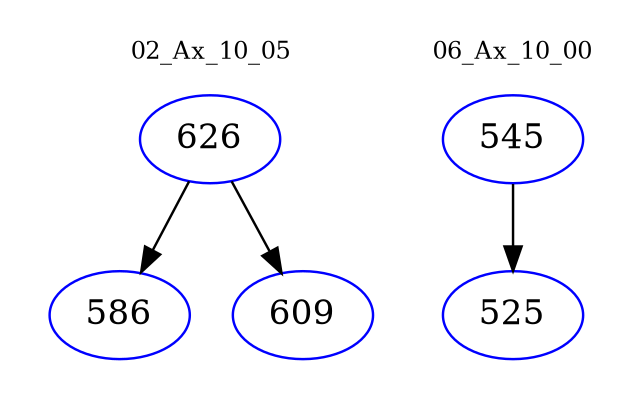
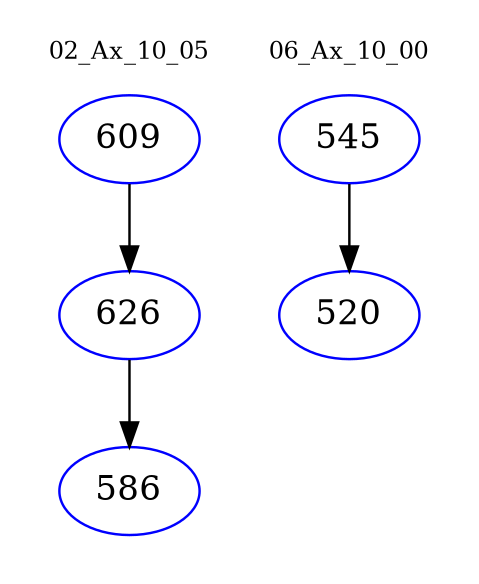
(251, 216) -> (129, 215)
(513, 315) -> (349, 315)
